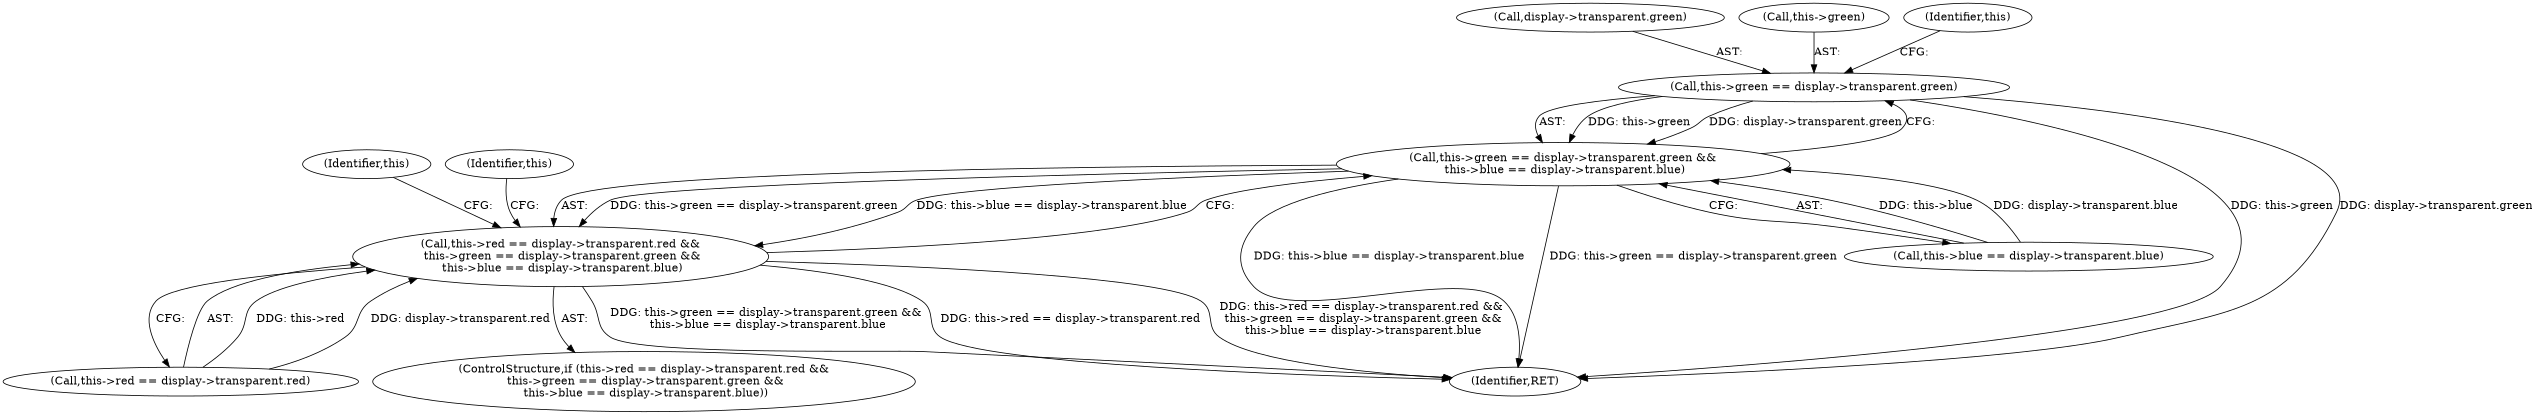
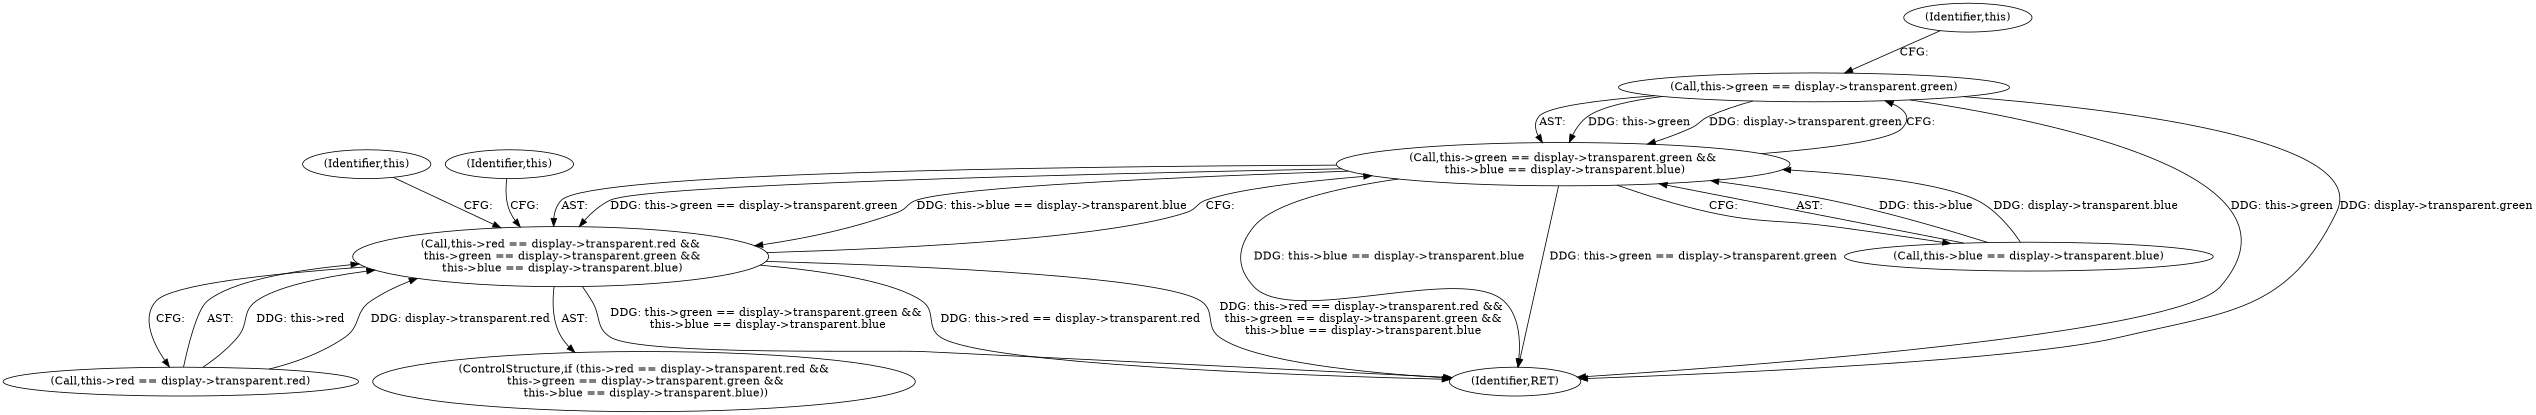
(1590, 18) -> none
(1814, 18) -> none
